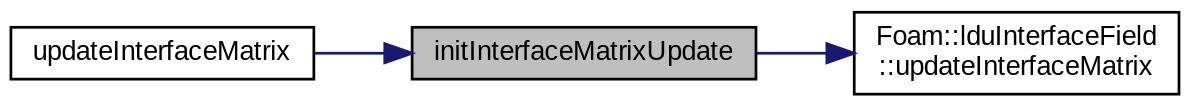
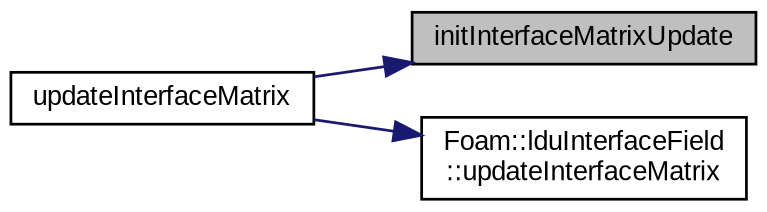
(792, 53) -> (354, 125)
